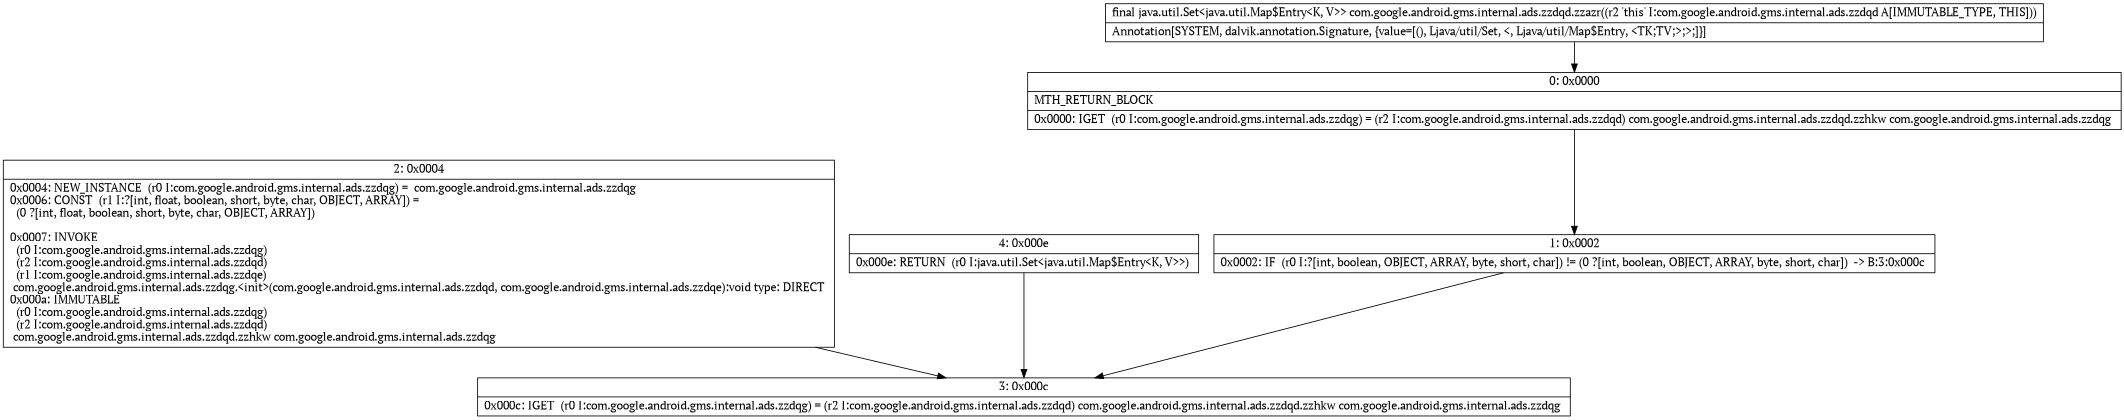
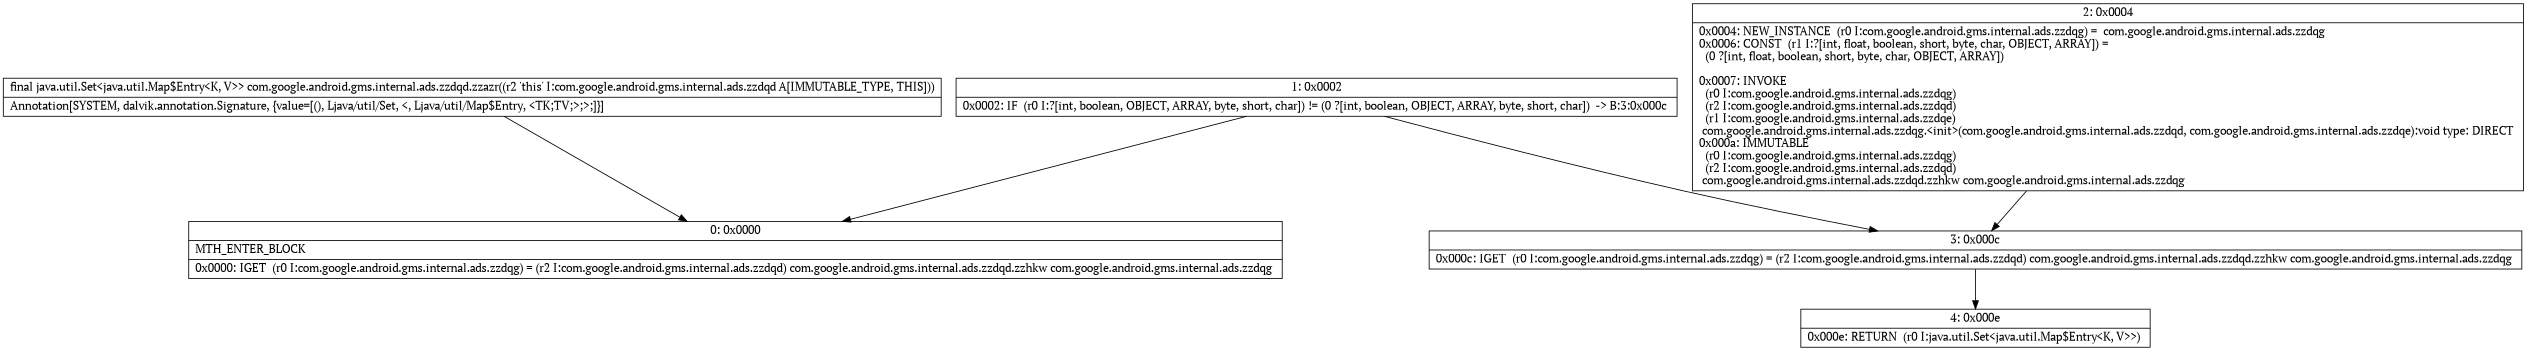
(1094, 101) -> (250, 250)
(1574, 178) -> (1048, 168)
(1024, 321) -> (1975, 285)
